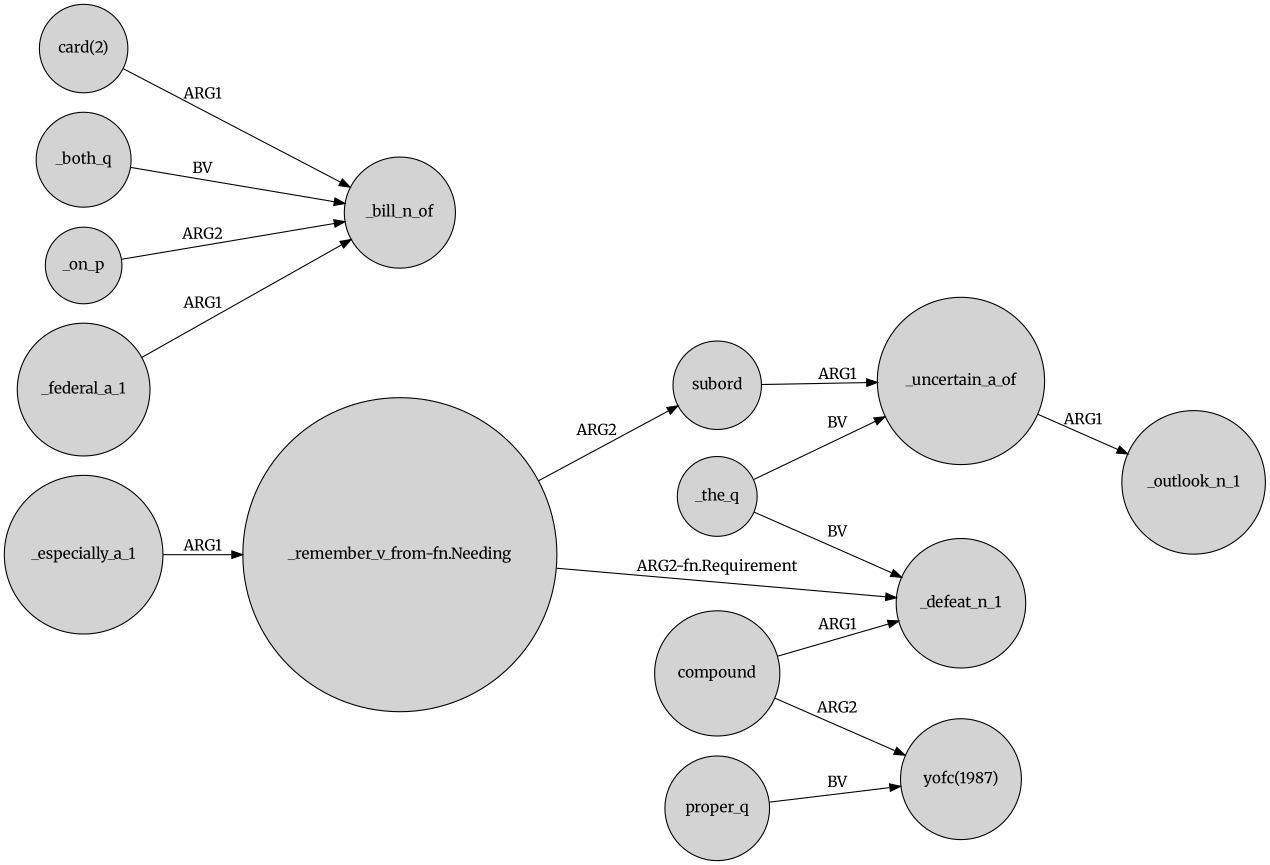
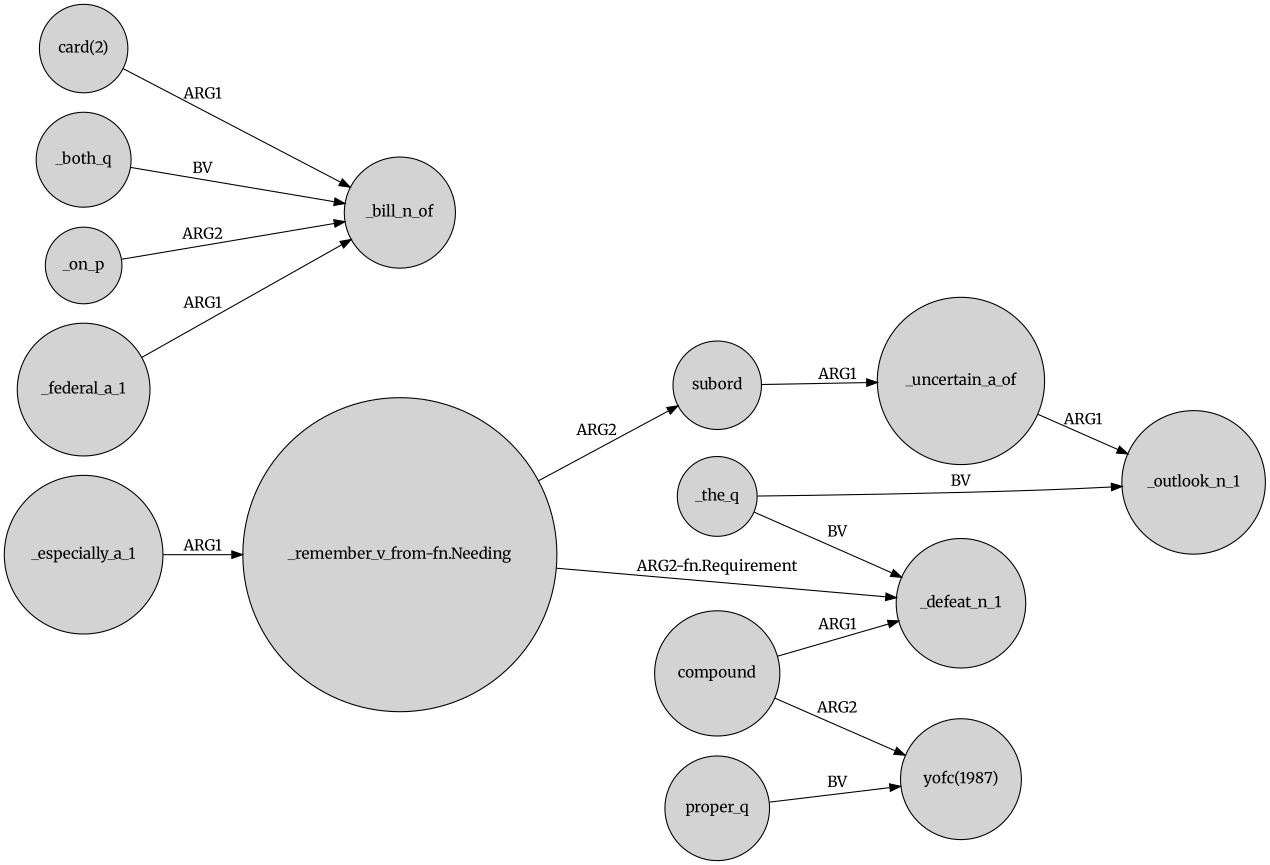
(815, 450) -> (934, 493)
